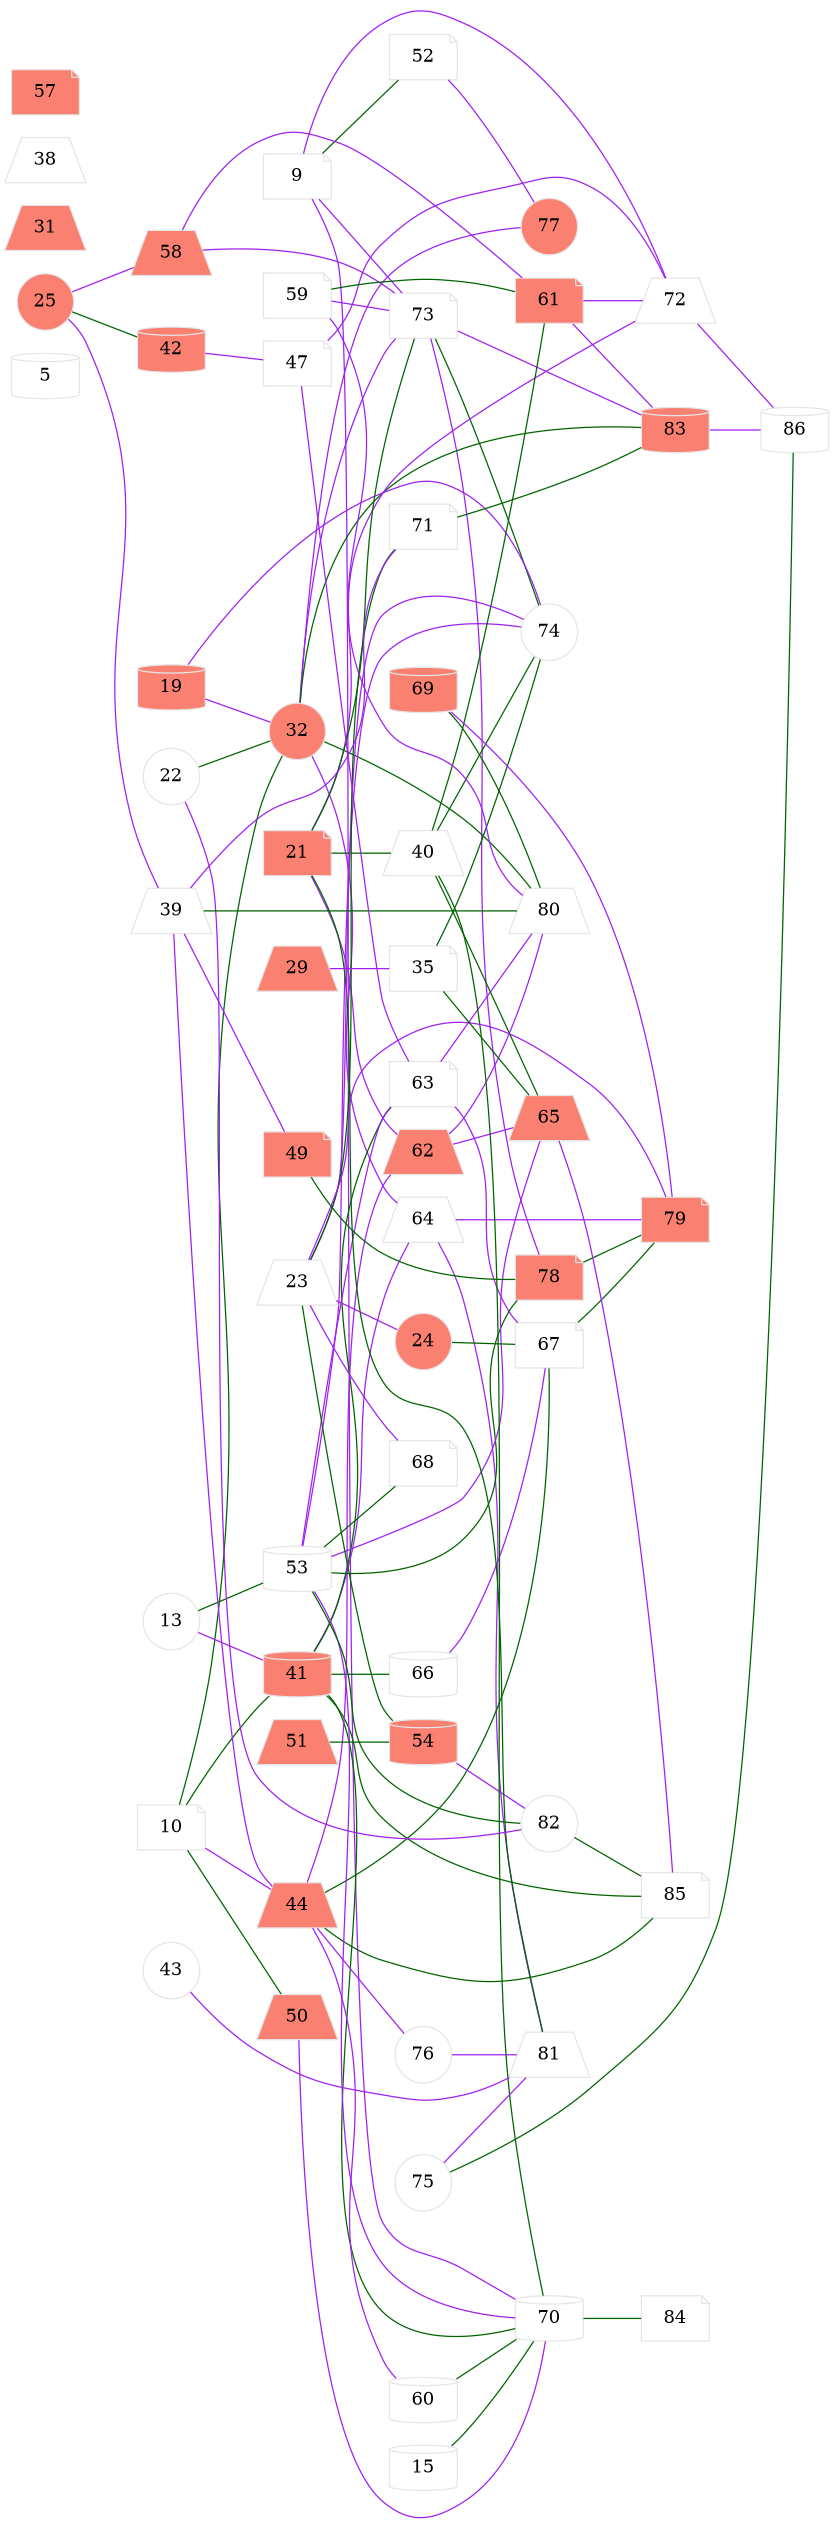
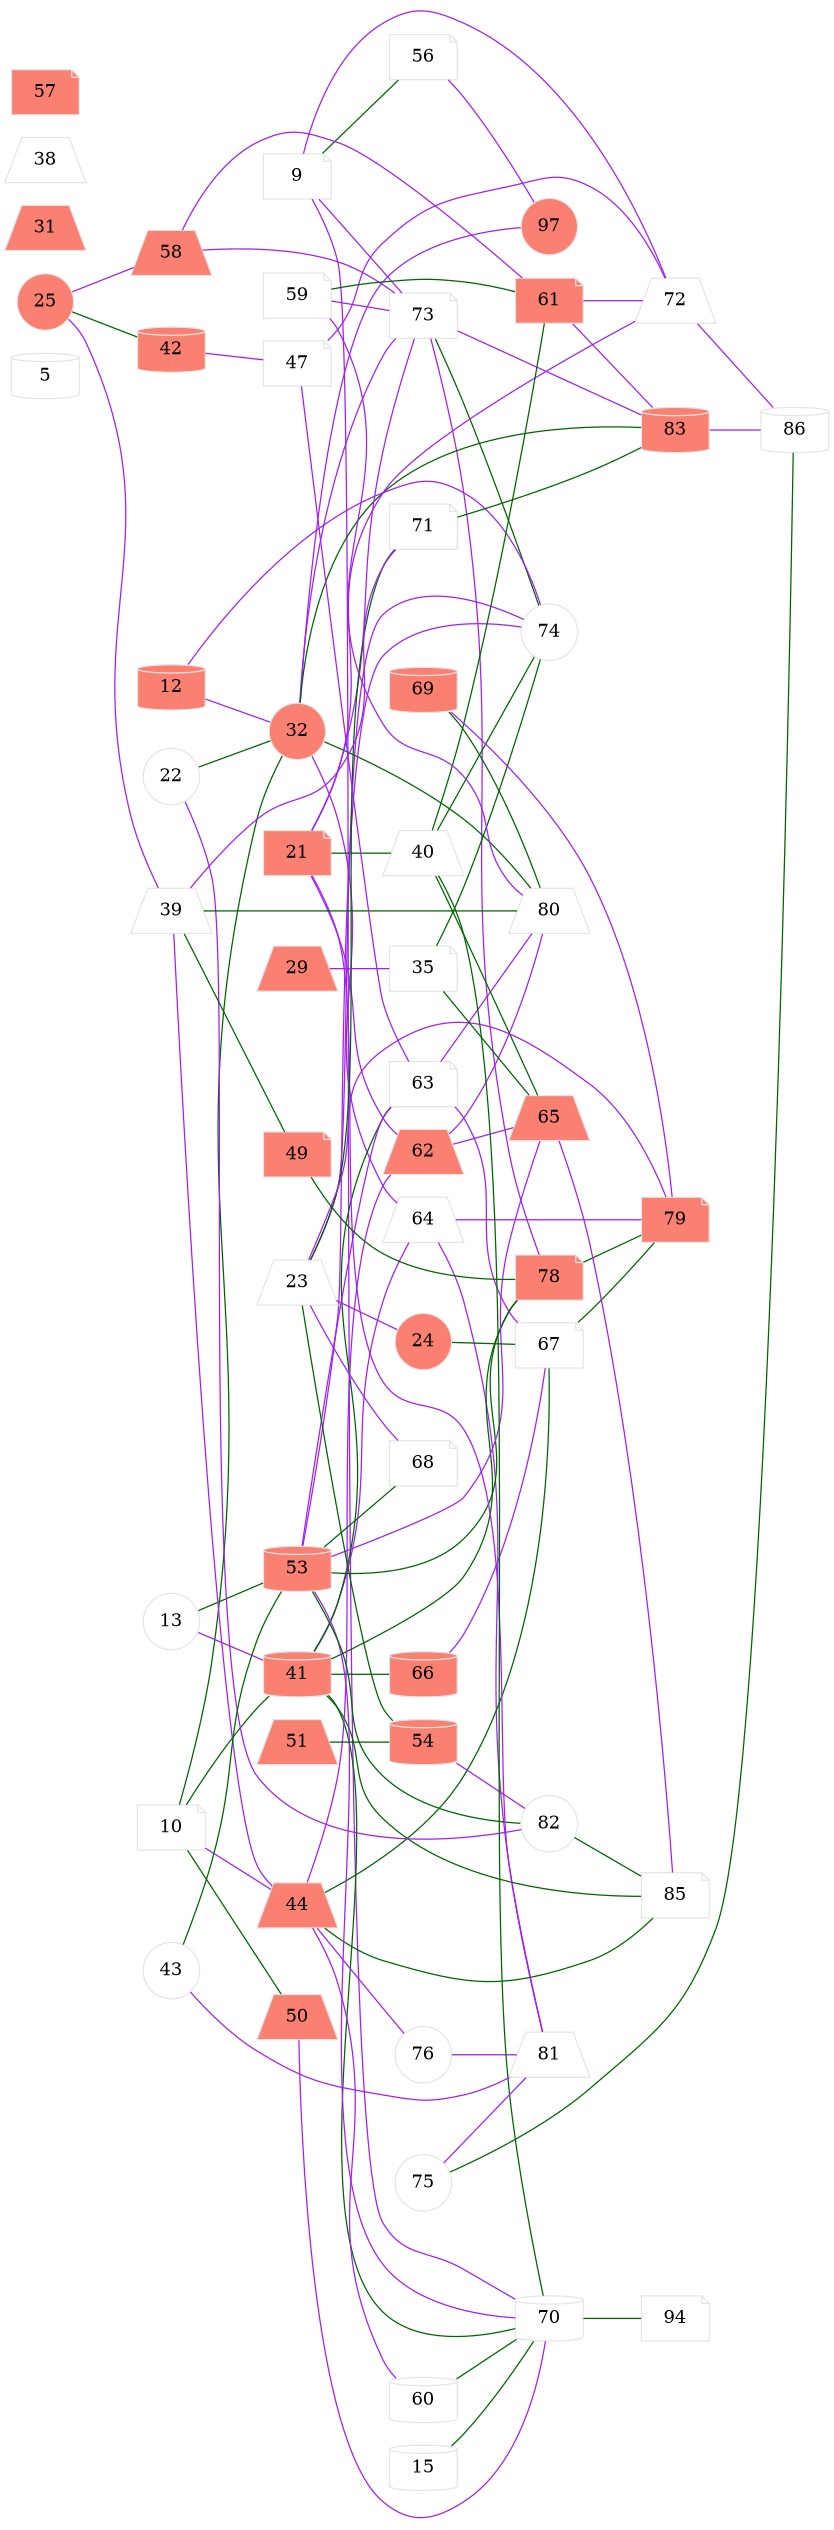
(423, 57) -> (423, 57)
(549, 227) -> (549, 227)
(366, 586) -> (366, 586)
(171, 687) -> (171, 687)
(234, 1033) -> (234, 1033)
(463, 1429) -> (463, 1429)
none -> (484, 1538)
(297, 1569) -> (297, 1569)
(423, 1674) -> (423, 1674)
none -> (229, 1776)
(675, 2318) -> (675, 2318)
